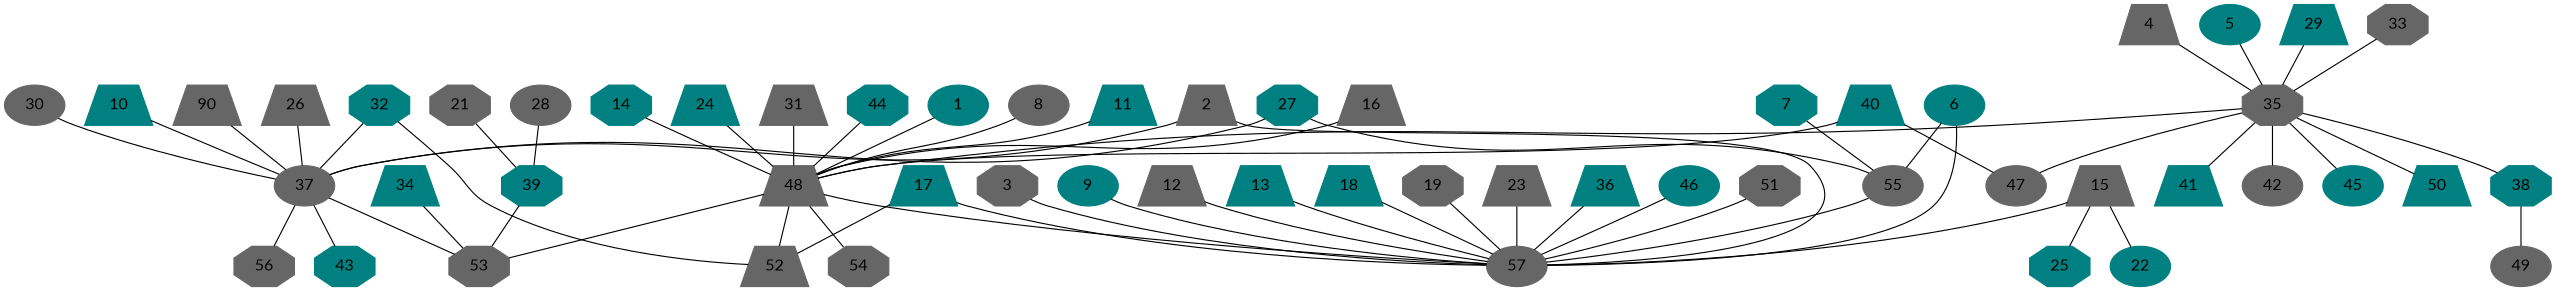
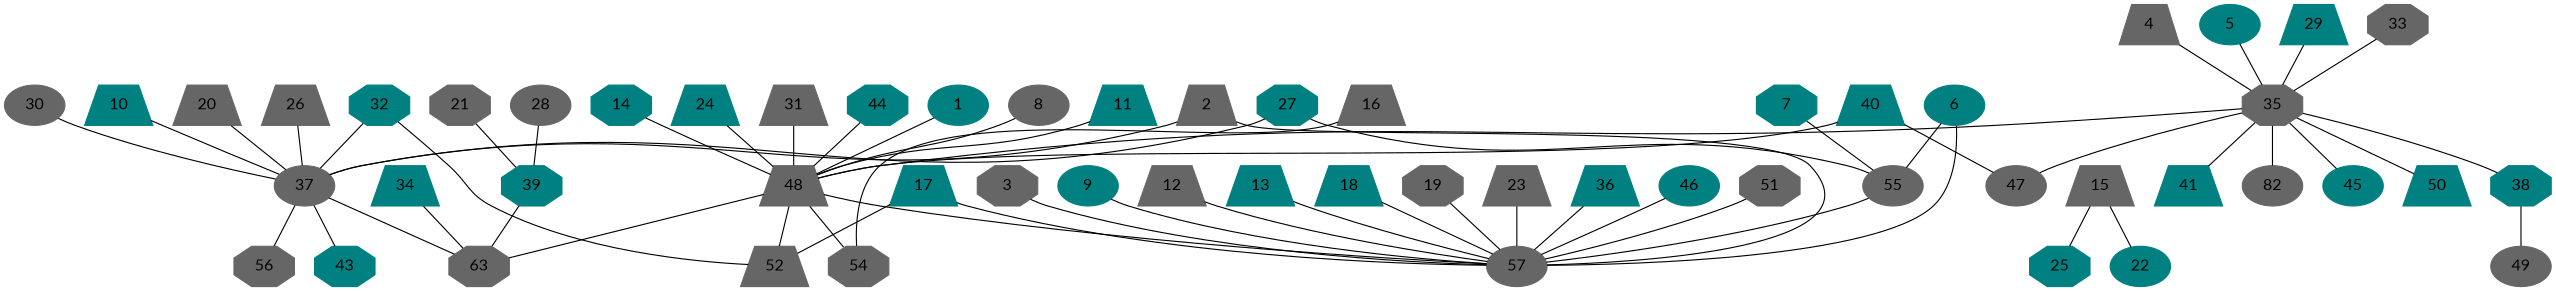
(207, 105) -> (207, 105)
(1196, 147) -> (1091, 130)
(2272, 186) -> (2272, 186)
(1875, 241) -> none
(479, 266) -> (479, 266)
